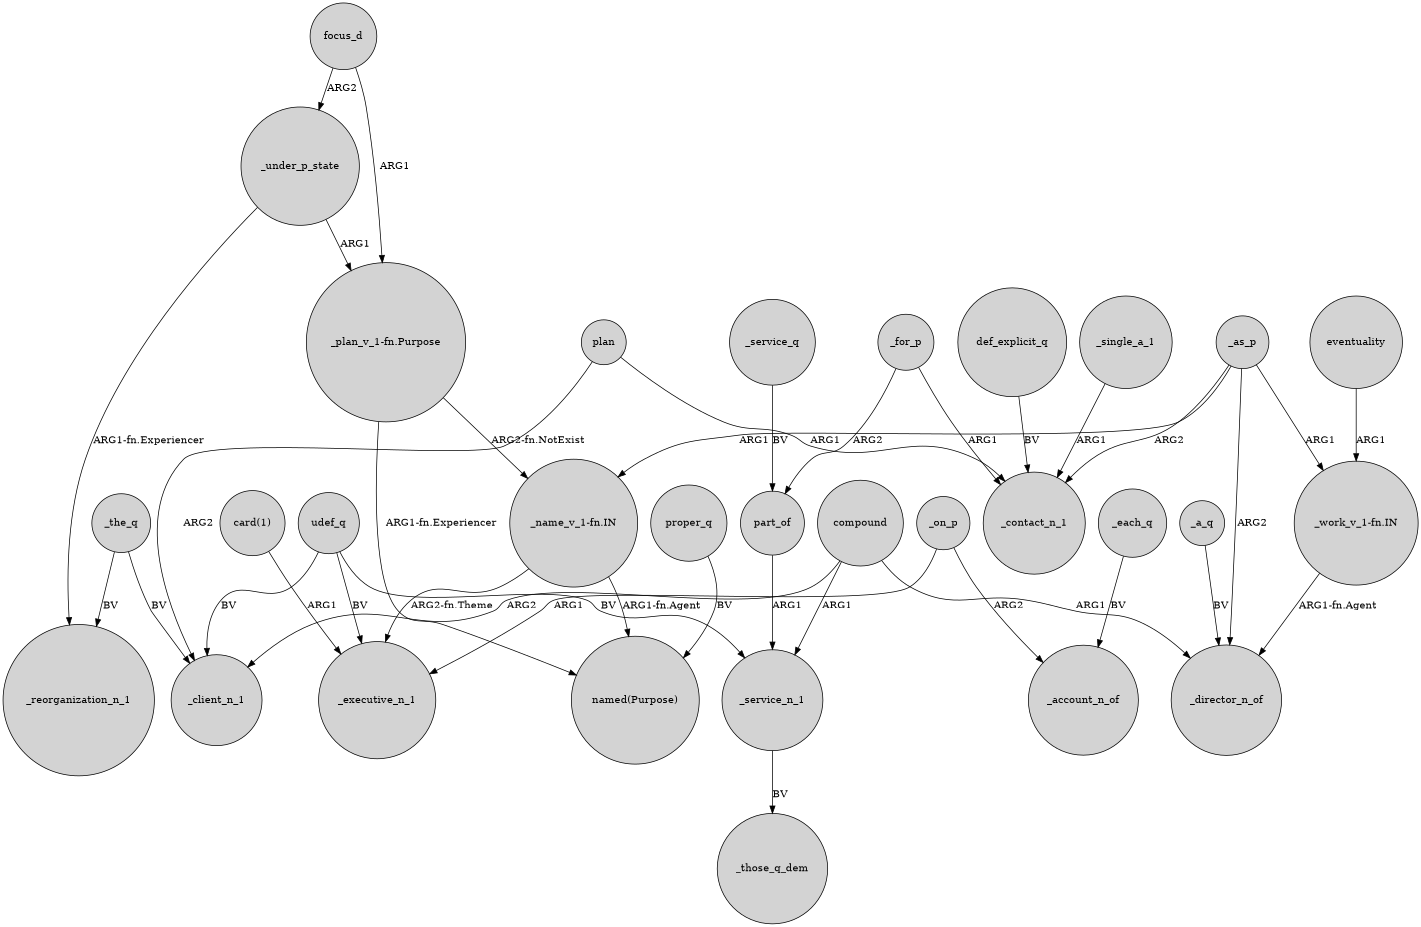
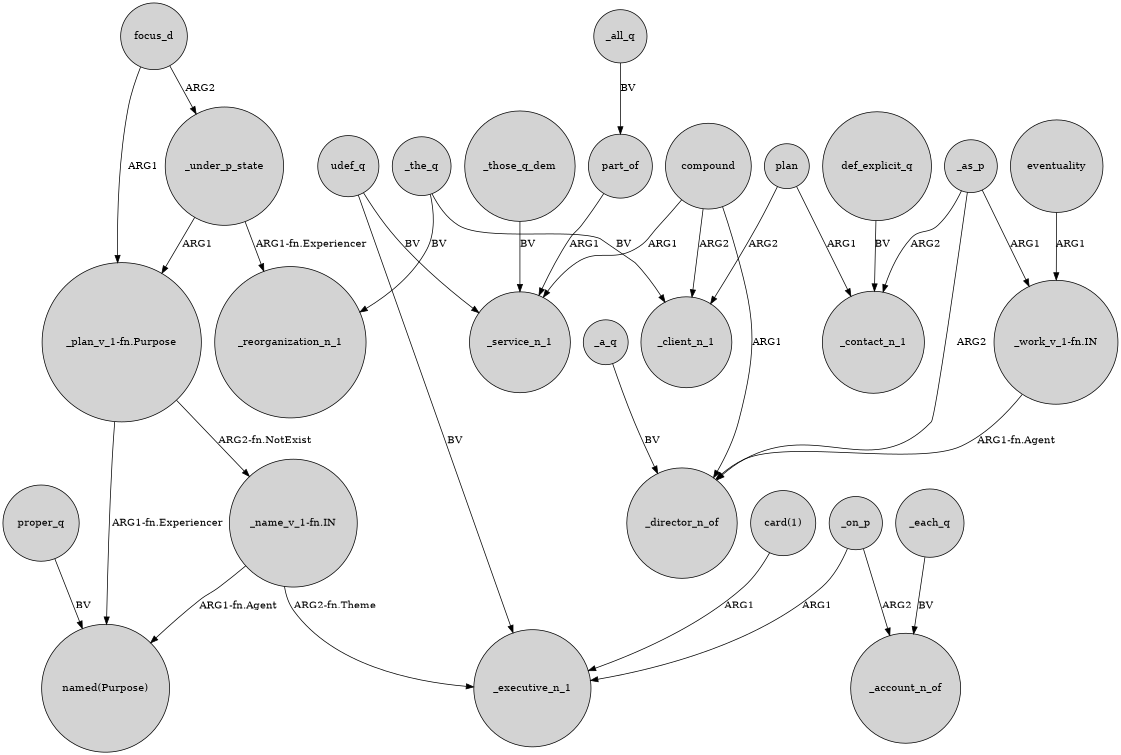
(772, 342) -> (620, 36)
(906, 342) -> none
(1126, 342) -> none
(937, 434) -> none
(252, 591) -> none
(772, 778) -> (520, 253)
